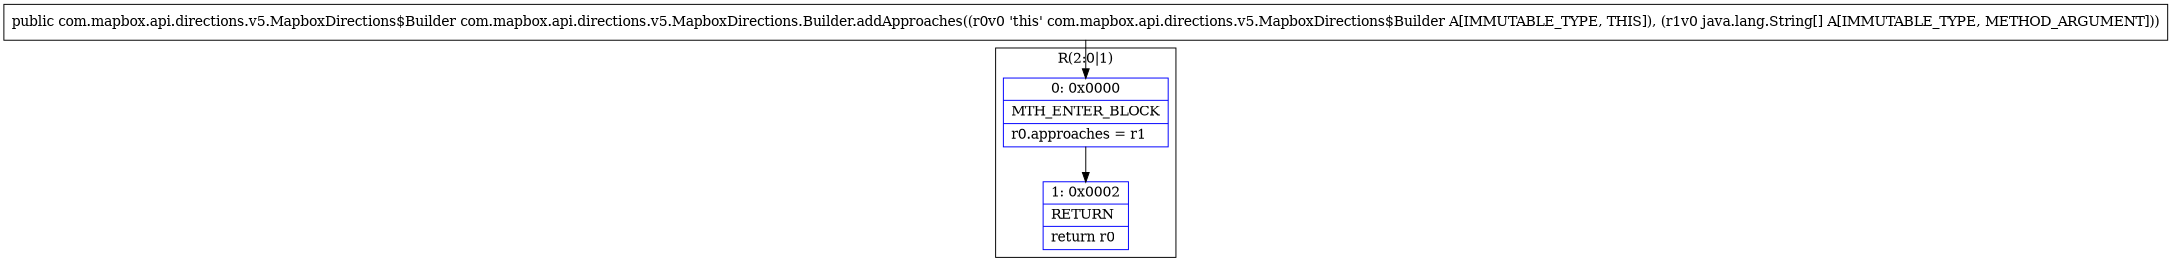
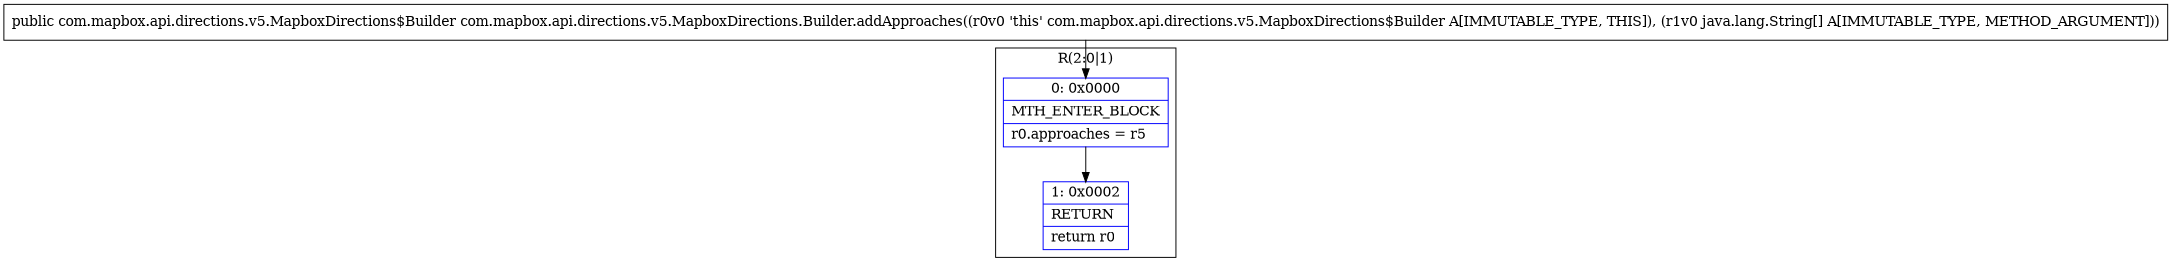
(1079, 135) -> (1079, 135)
